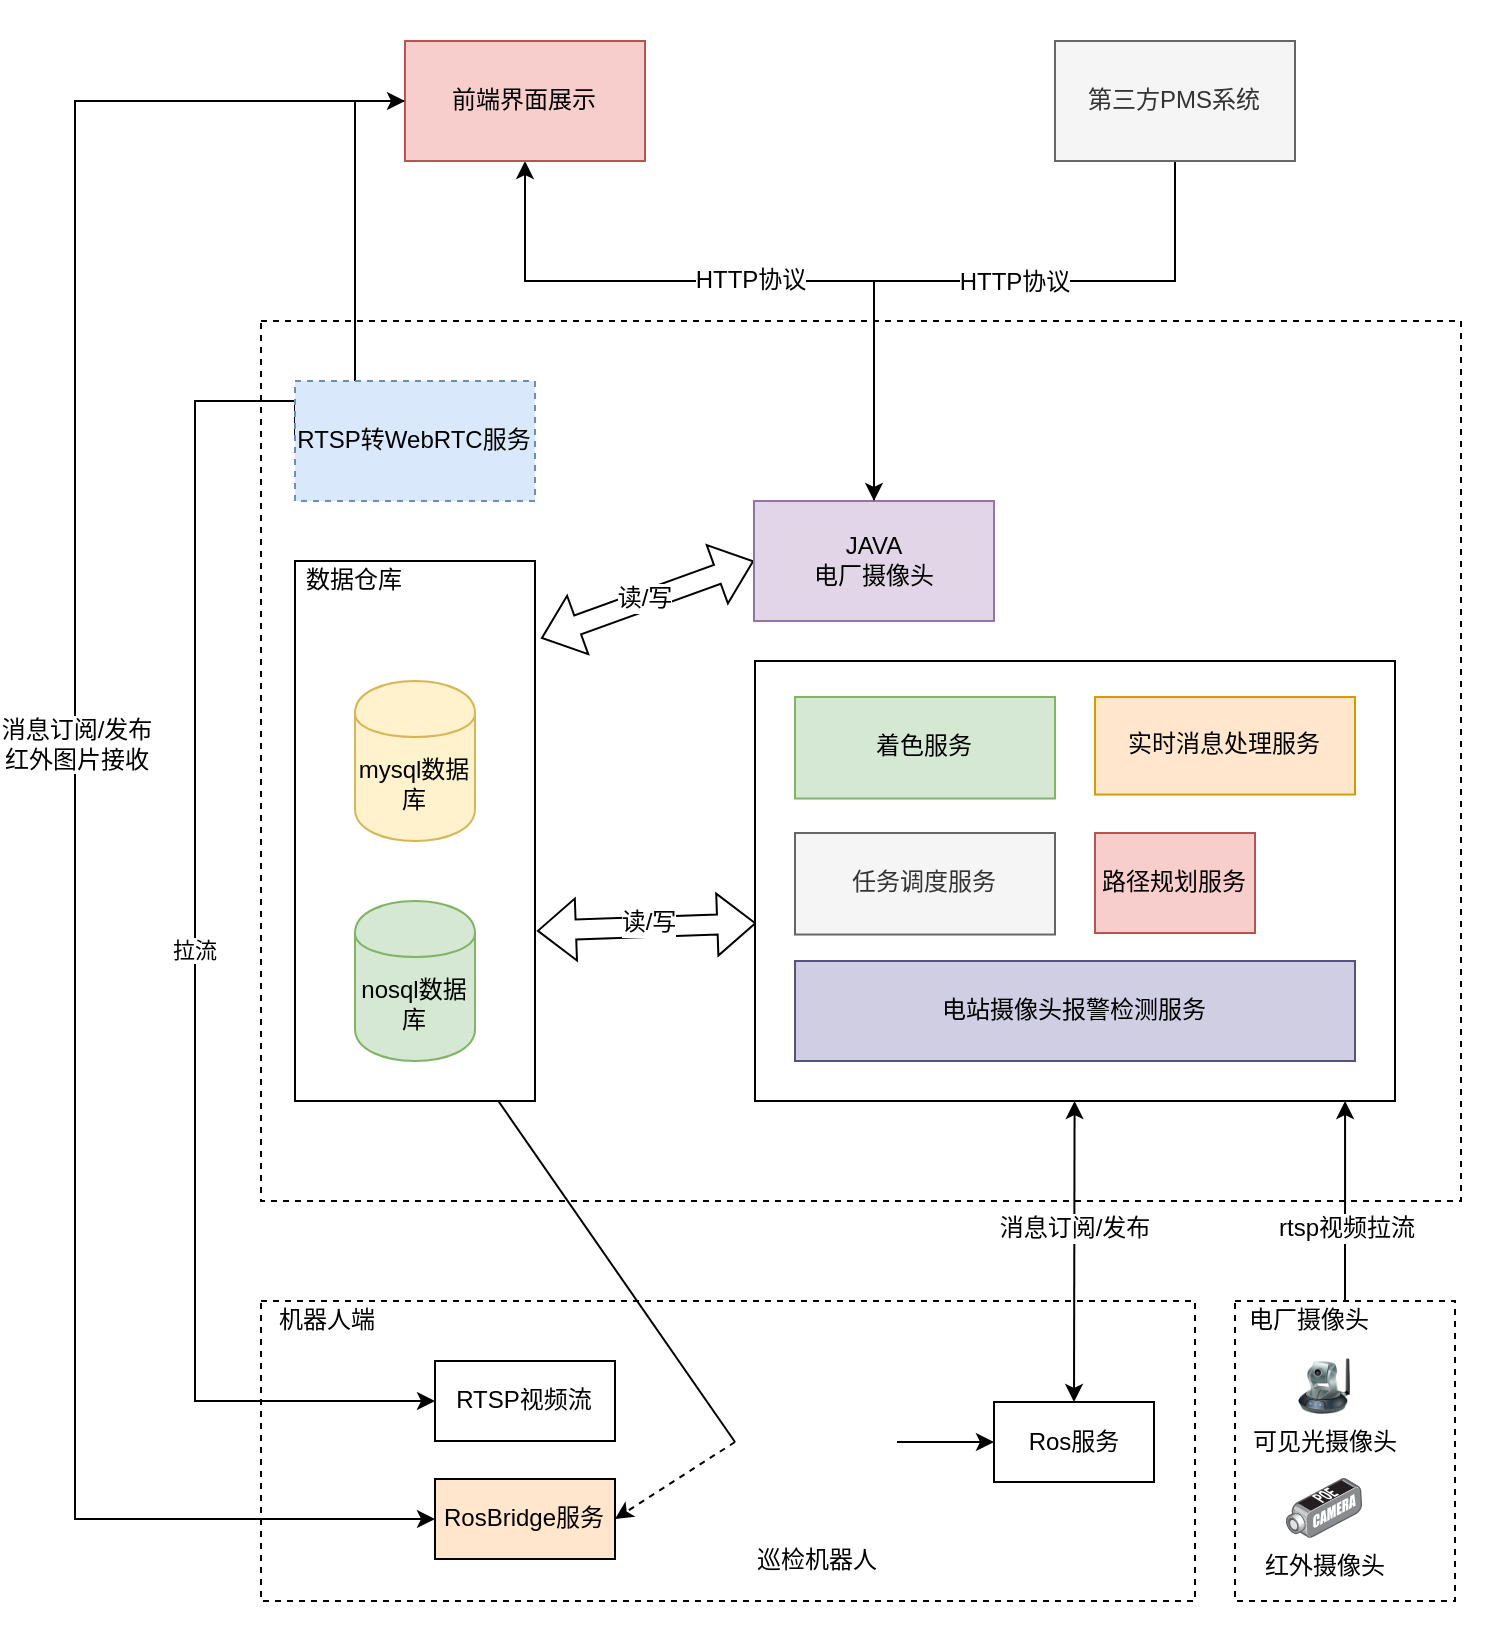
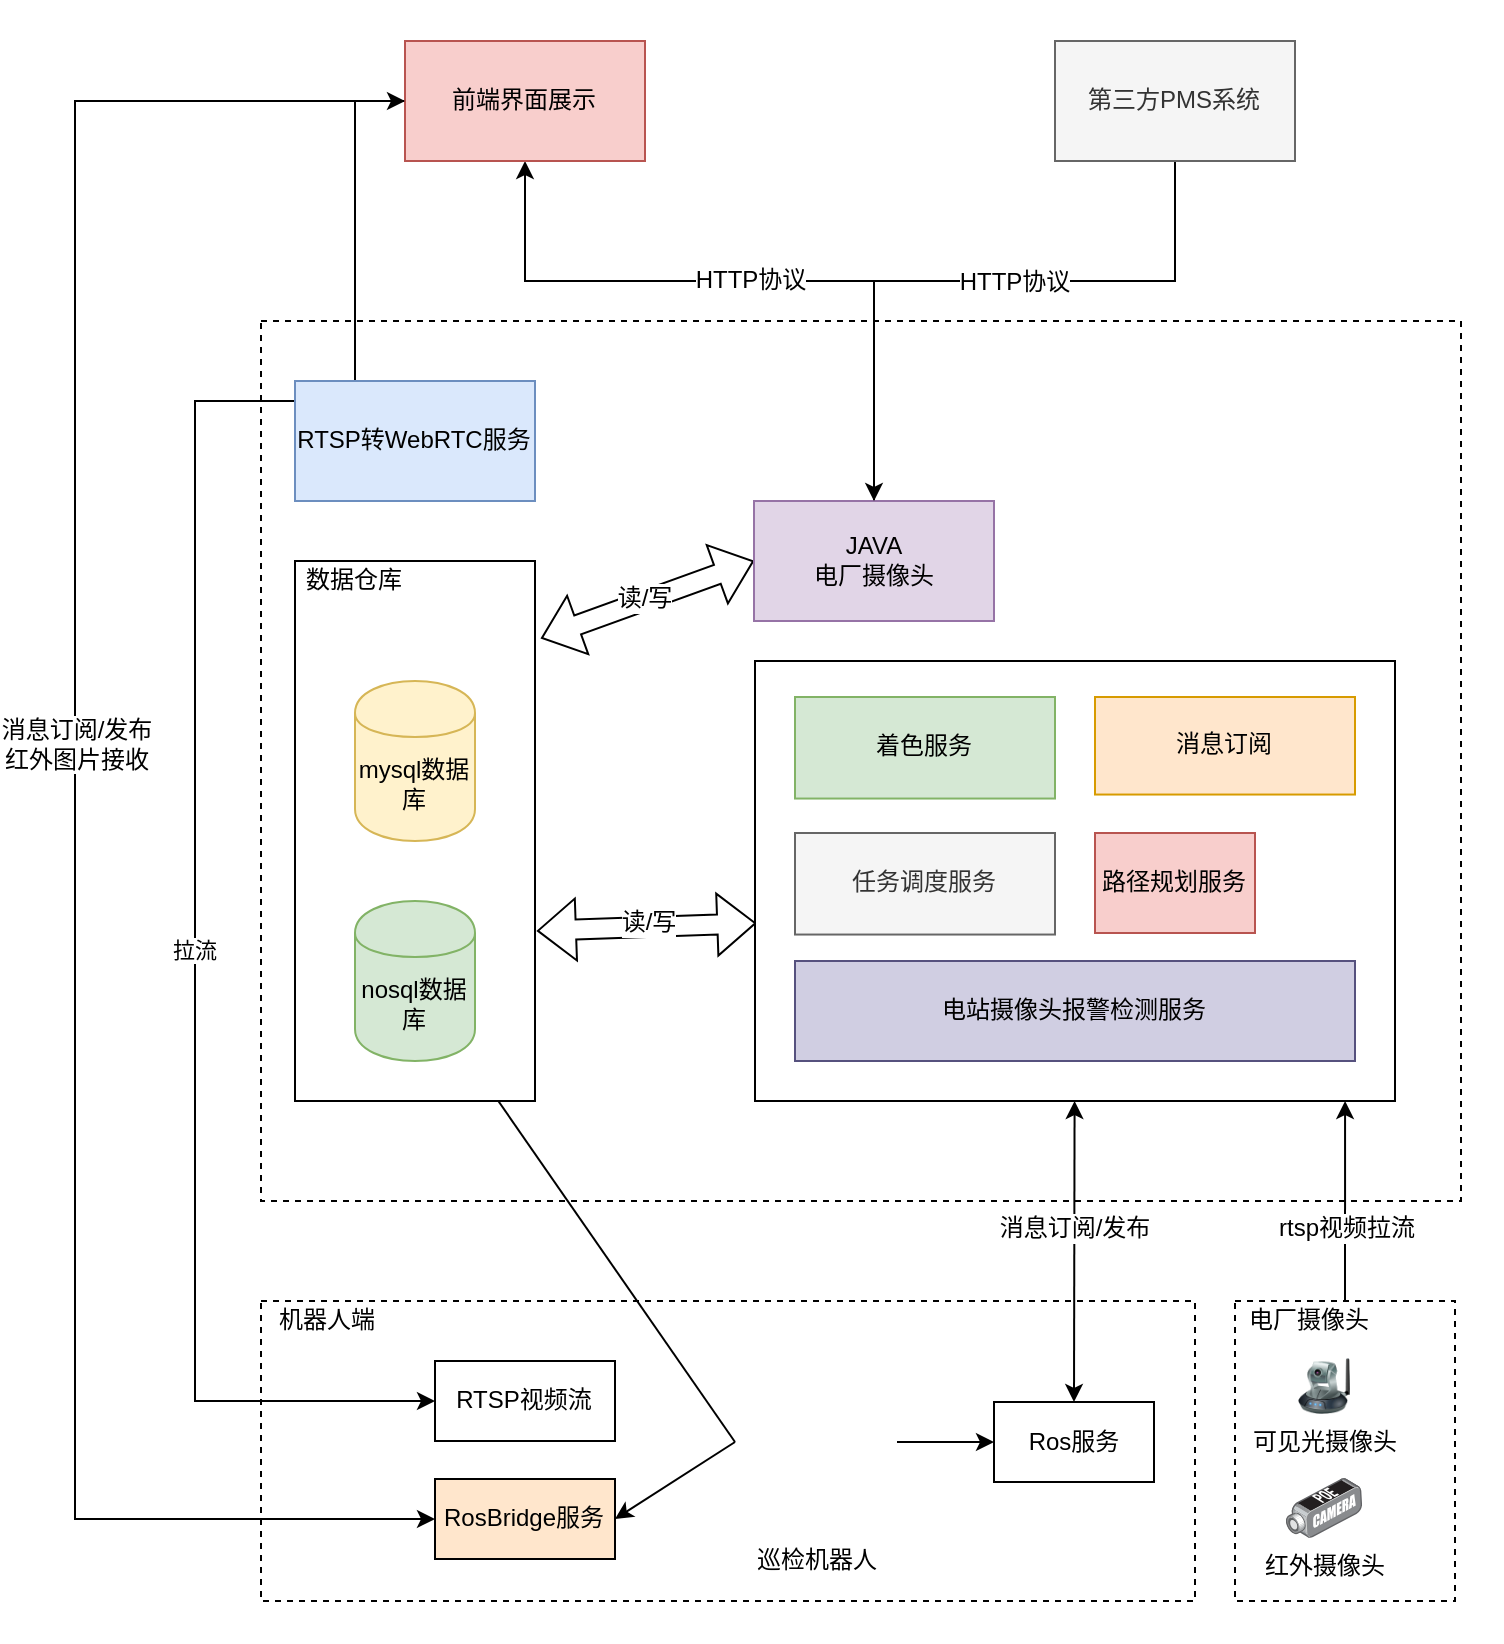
(415, 441) -> (415, 441)
(1225, 745) -> (1225, 745)
(678, 1478) -> (678, 1478)
